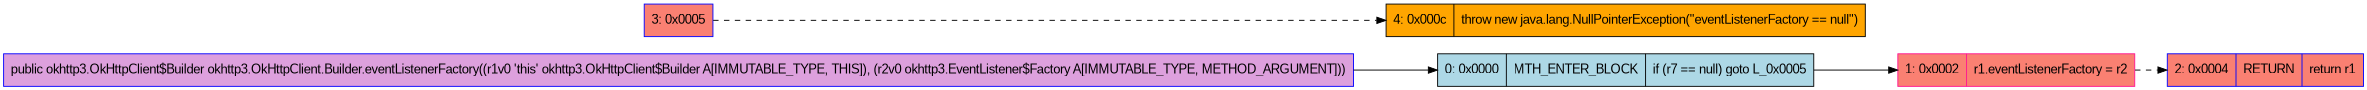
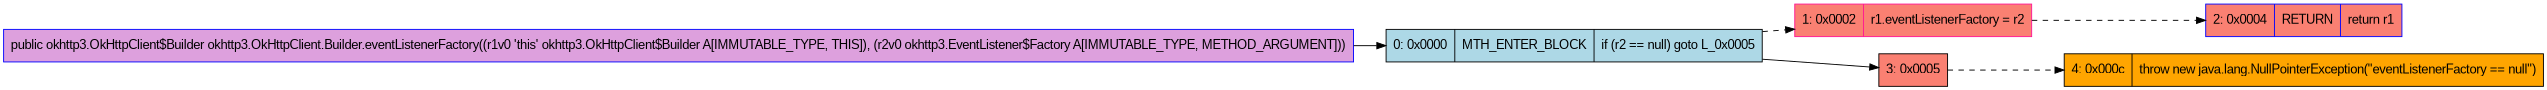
(679, 20) -> (1913, 70)
none -> (1816, 63)
(1730, 70) -> (1678, 45)
(1851, 70) -> (1774, 31)
